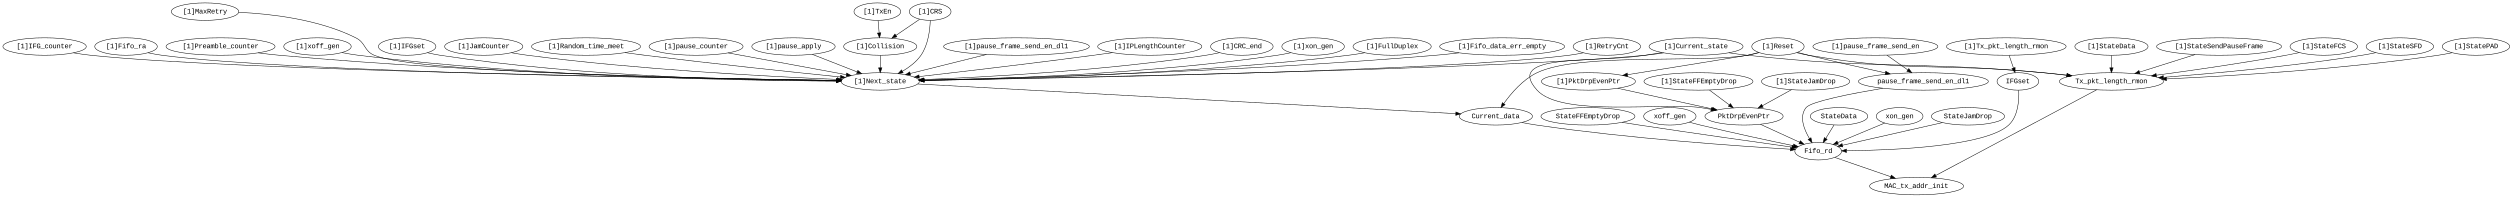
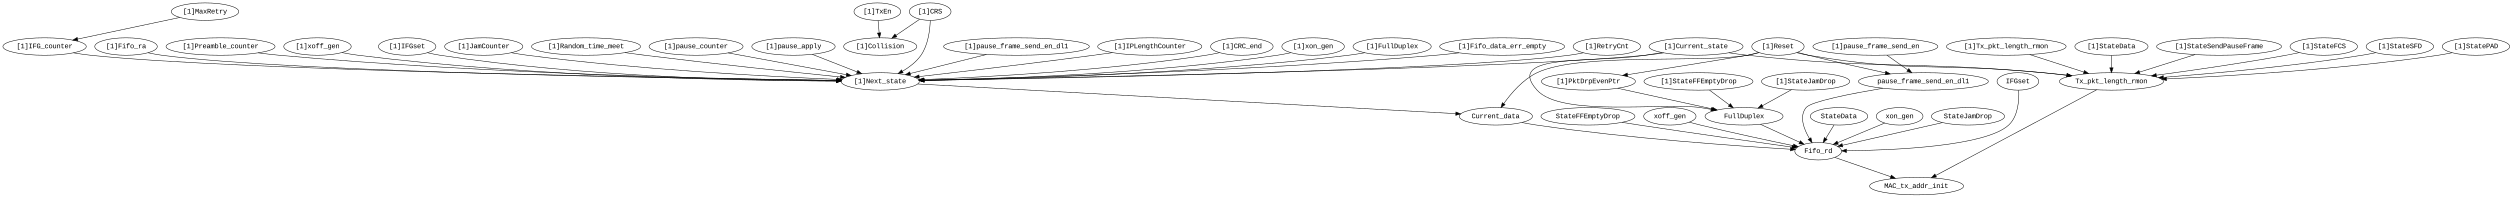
(880, 62) -> none
(2011, 62) -> (2057, 63)
(531, 72) -> (129, 28)
(1744, 116) -> (1744, 116)
